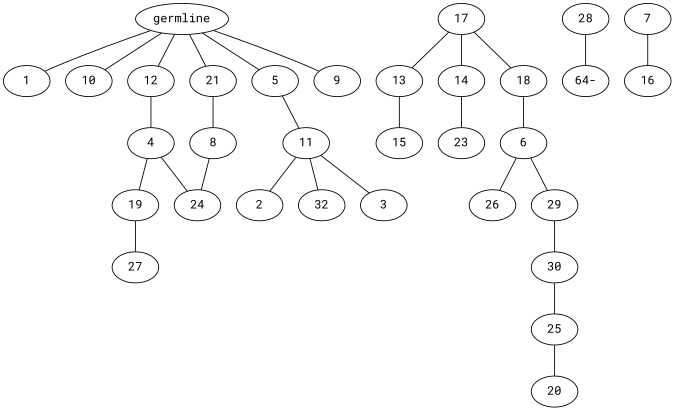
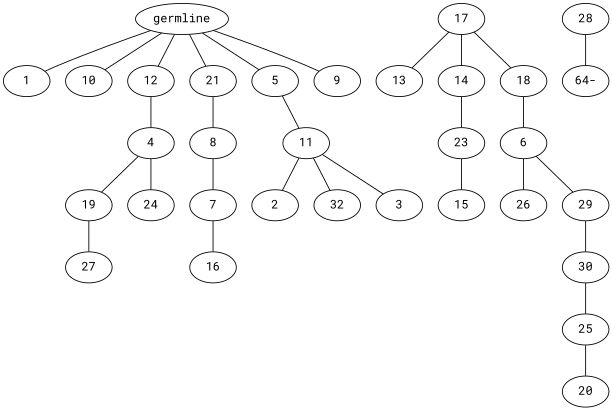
(399, 112) -> (461, 174)
(205, 174) -> (213, 174)
